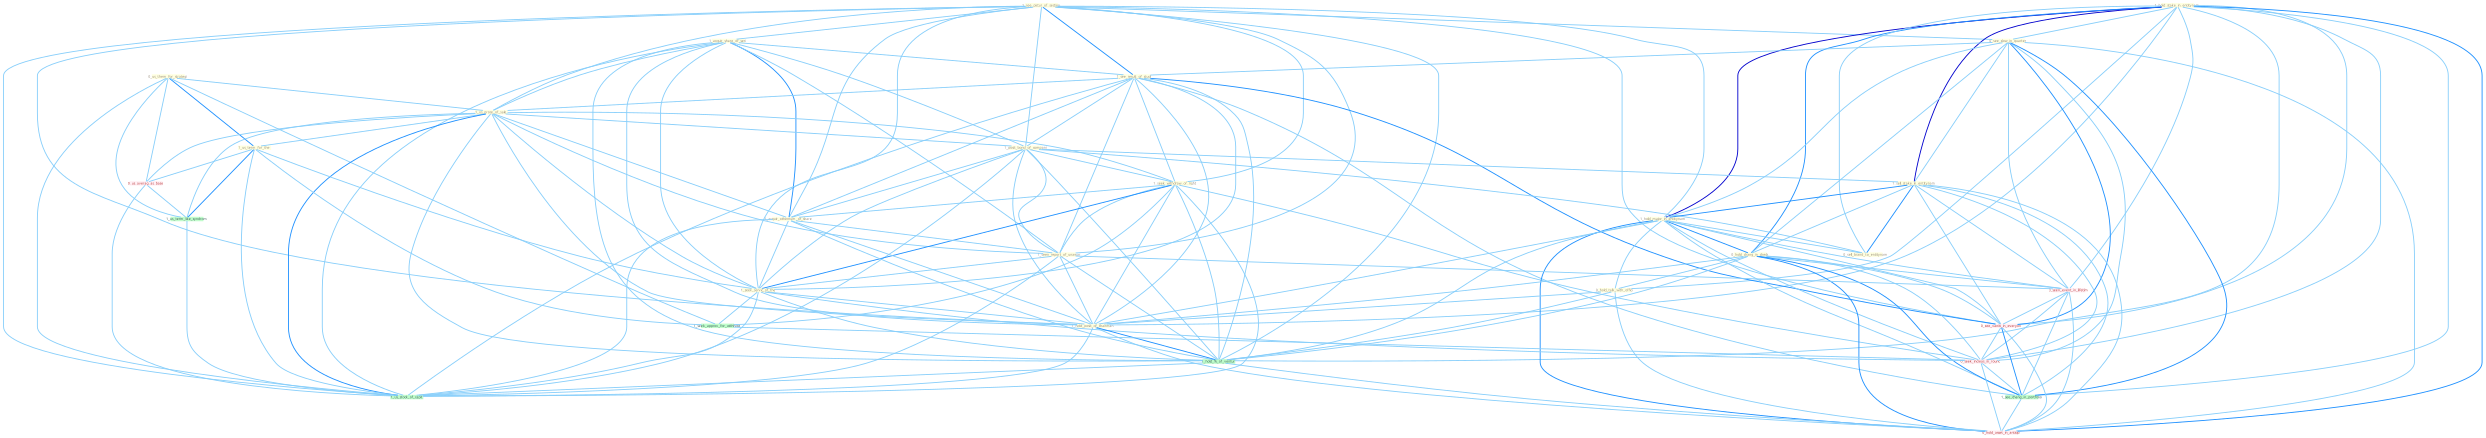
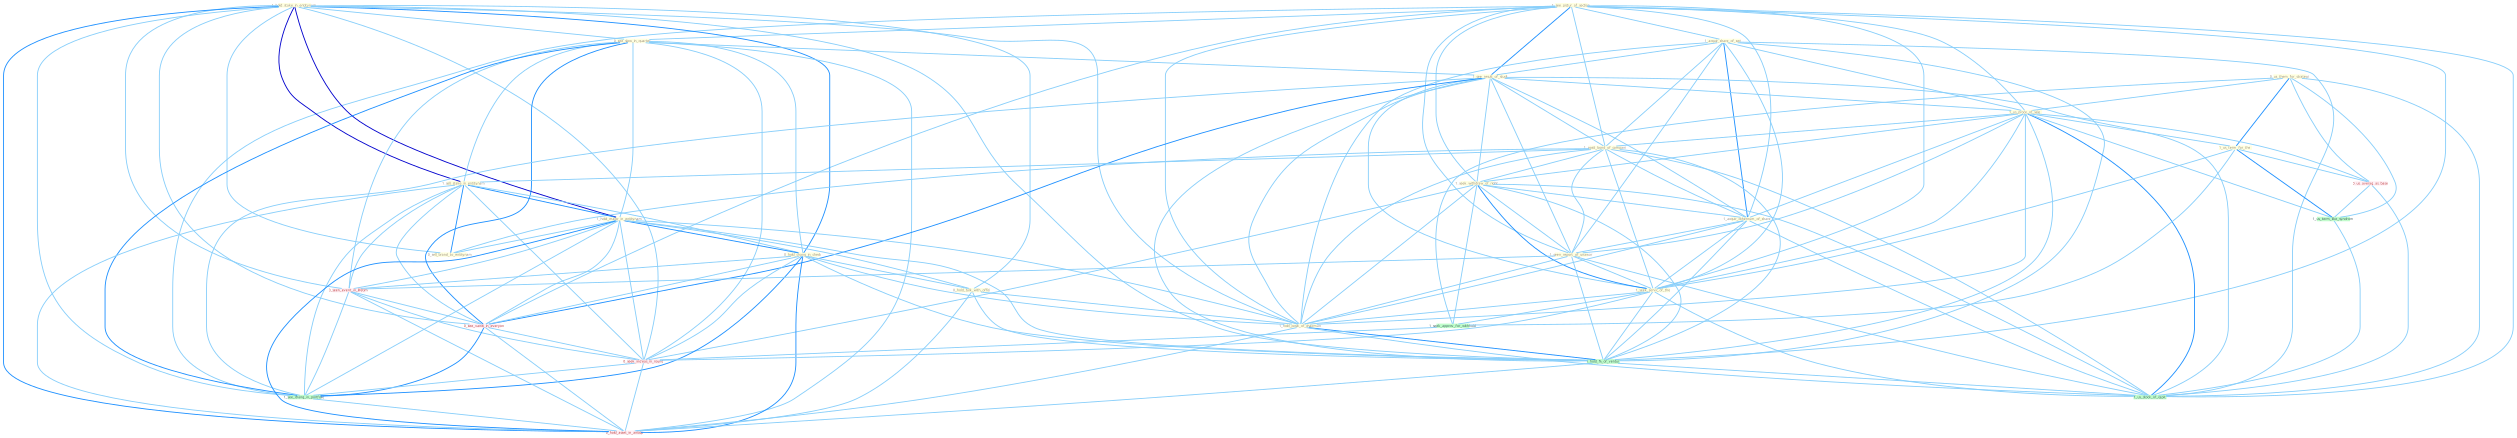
(1345, 11) -> (631, 37)
(254, 322) -> none
